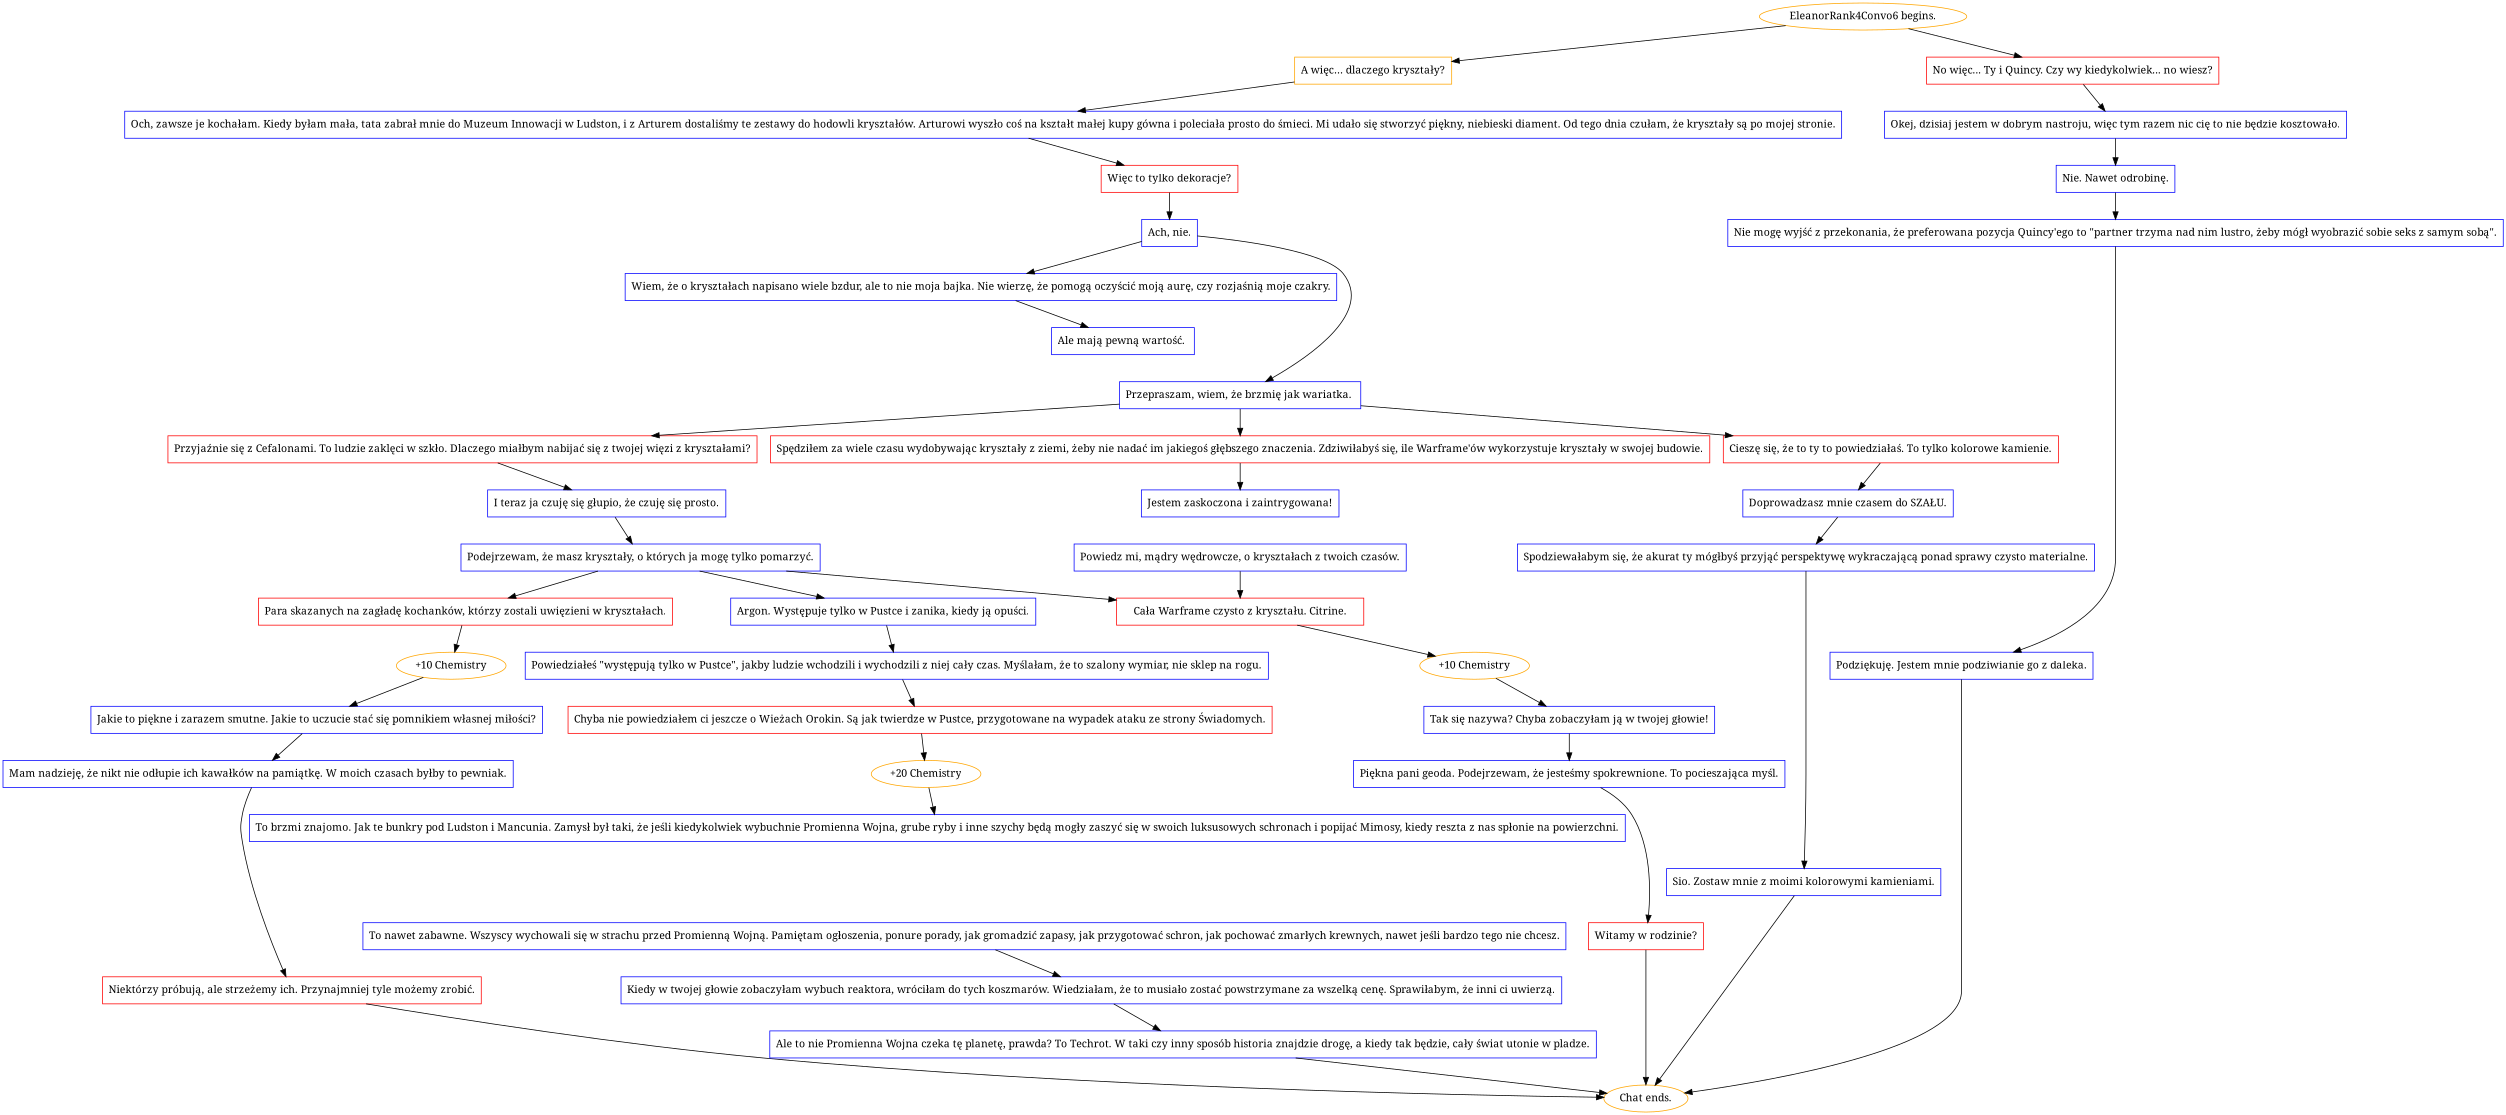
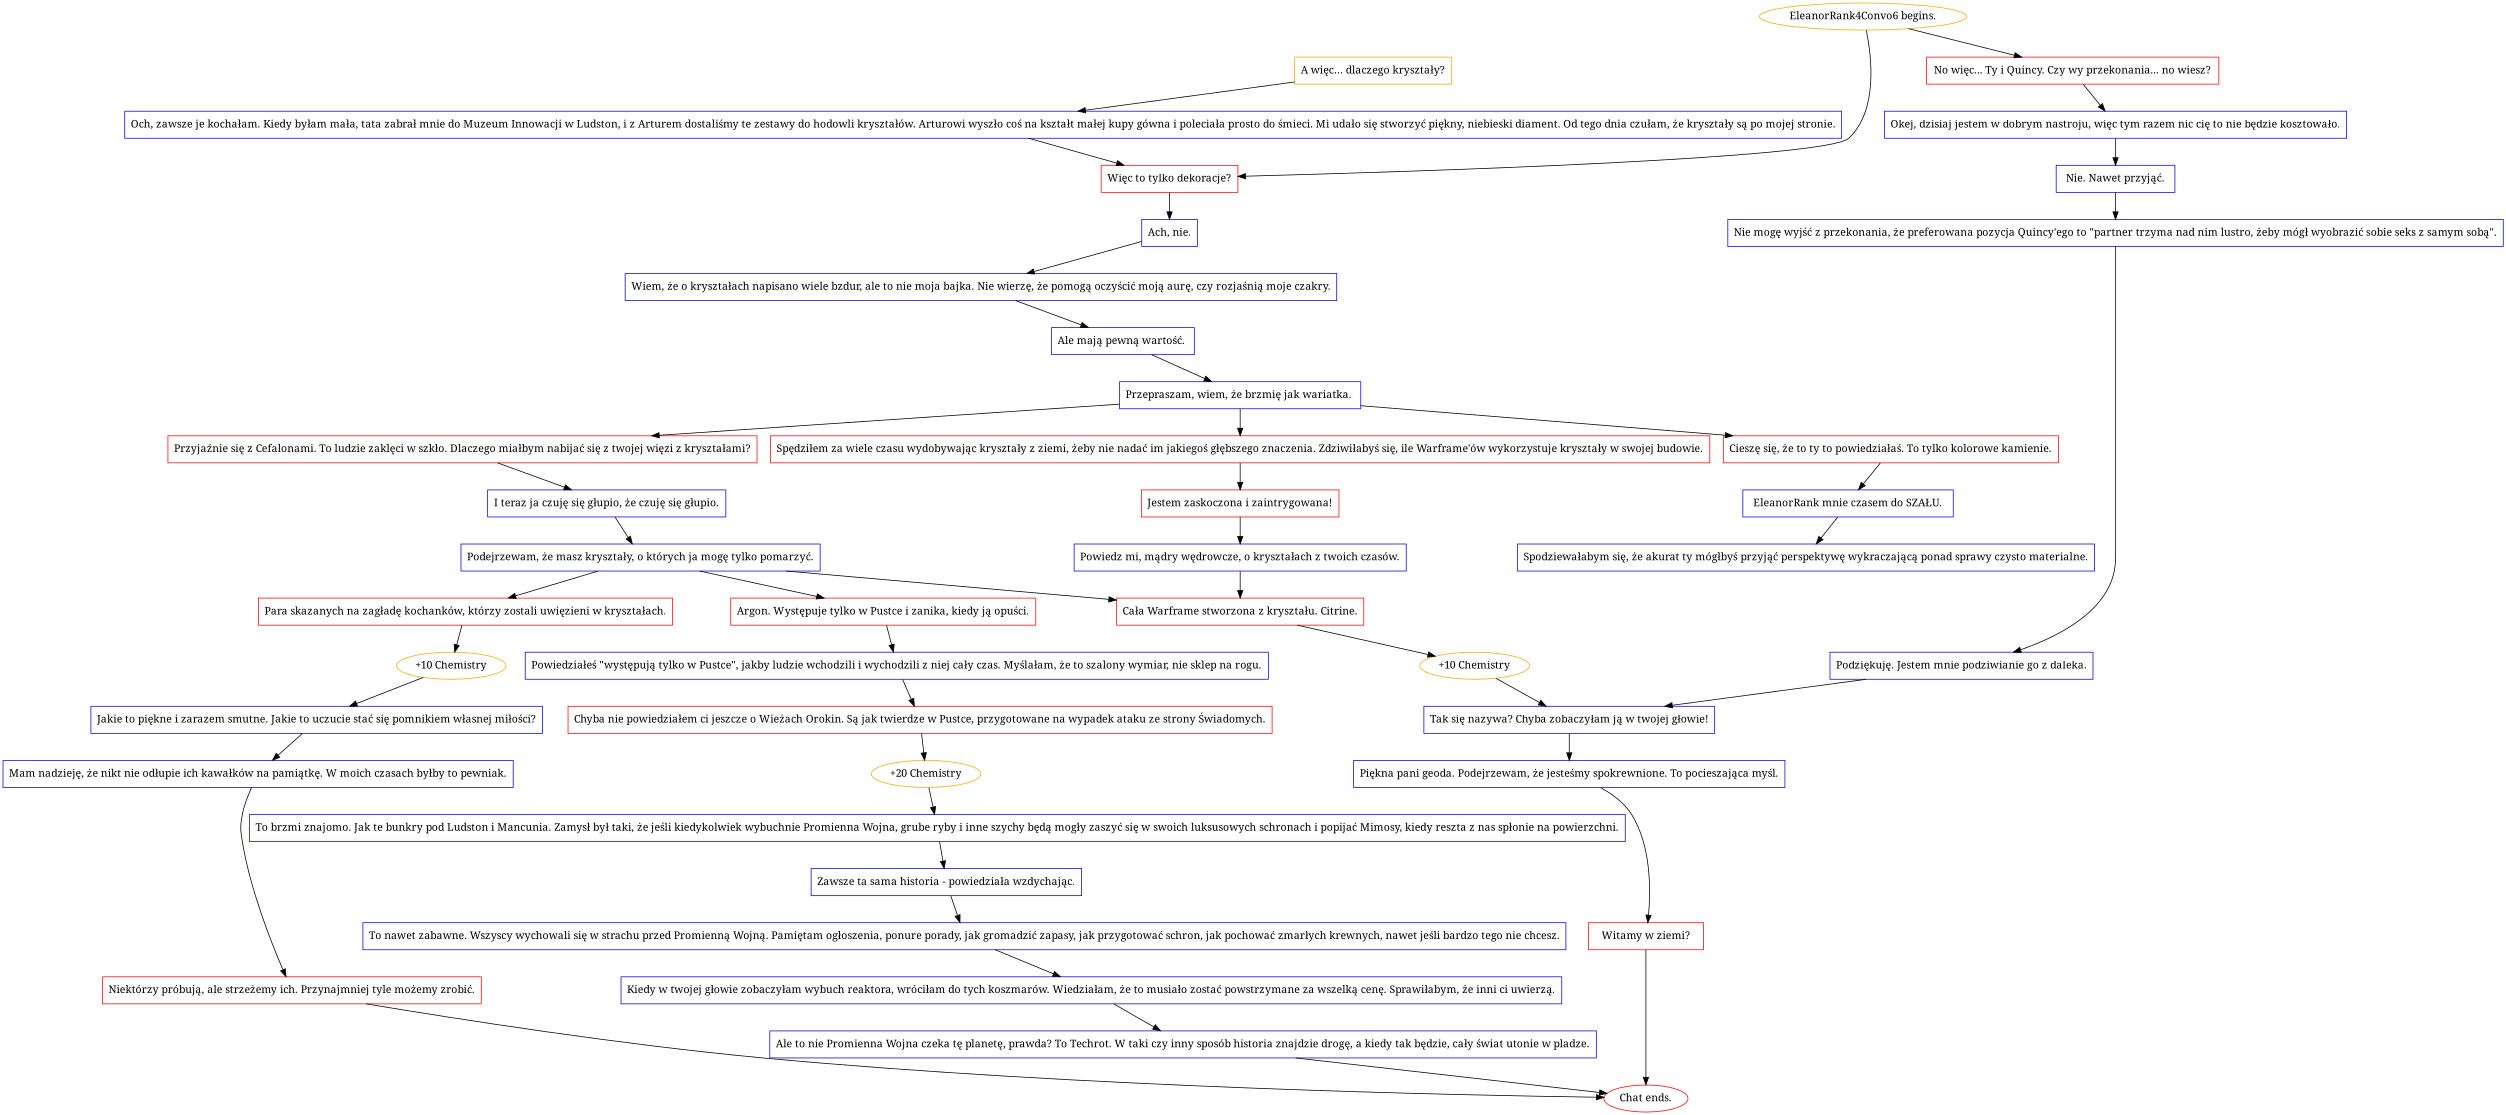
(1623, 43) -> (1605, 163)
(2073, 71) -> (2073, 71)
(2116, 179) -> (2116, 179)
(1339, 270) -> (1178, 367)
(607, 503) -> (607, 503)
(1240, 503) -> (1240, 503)
(1848, 503) -> (1848, 503)
none -> (1240, 527)
(883, 612) -> (883, 612)
(1240, 612) -> (1240, 612)
none -> (946, 882)
(1804, 882) -> none
(1646, 936) -> (1646, 936)
(1962, 984) -> (1769, 692)
(1646, 1099) -> (1646, 1099)
